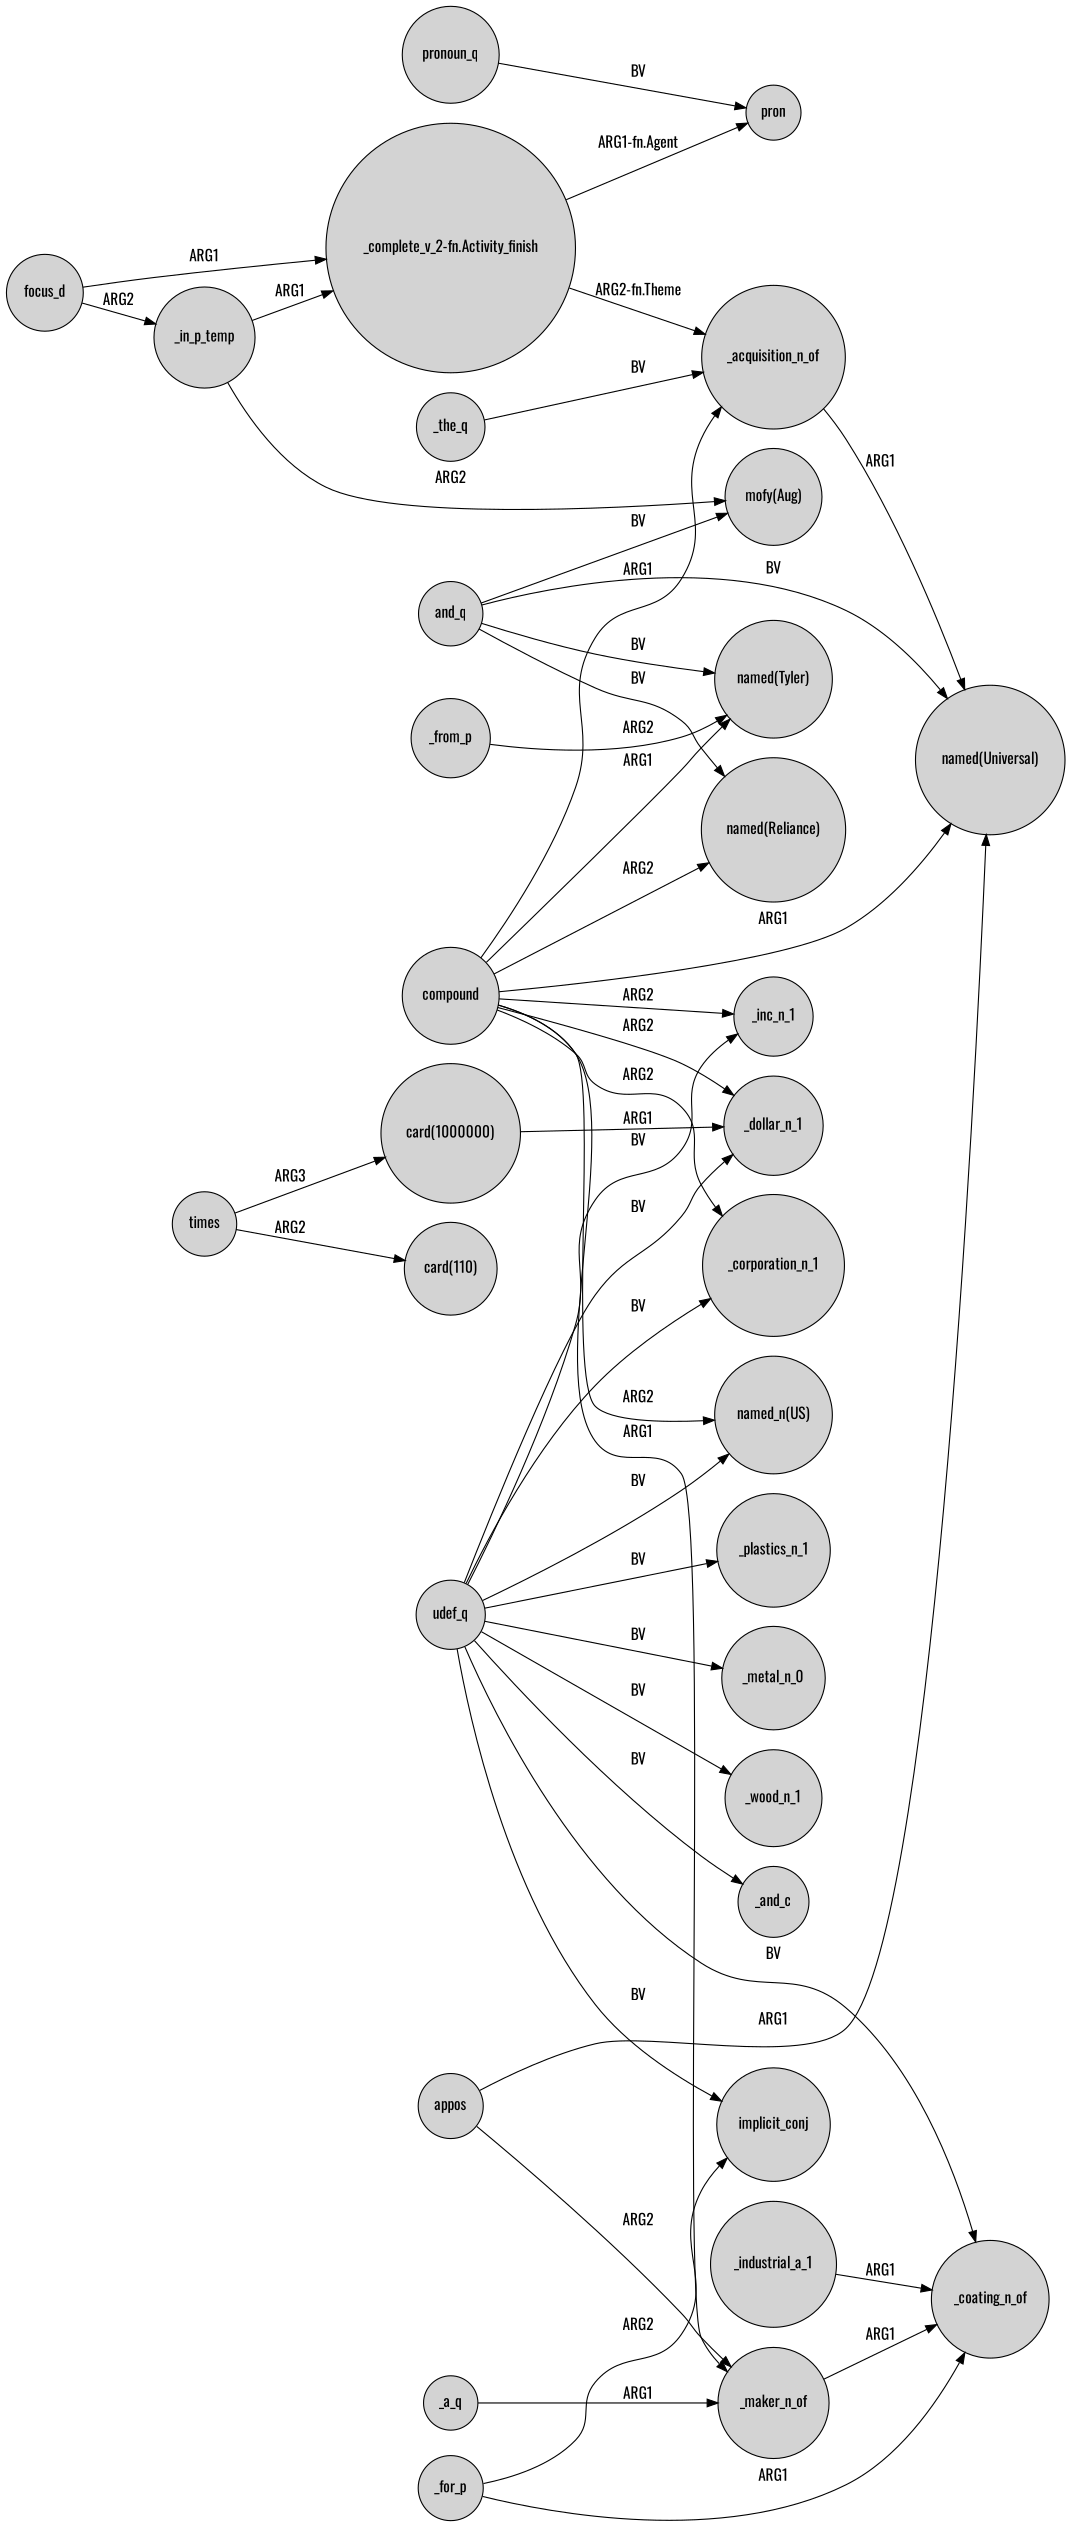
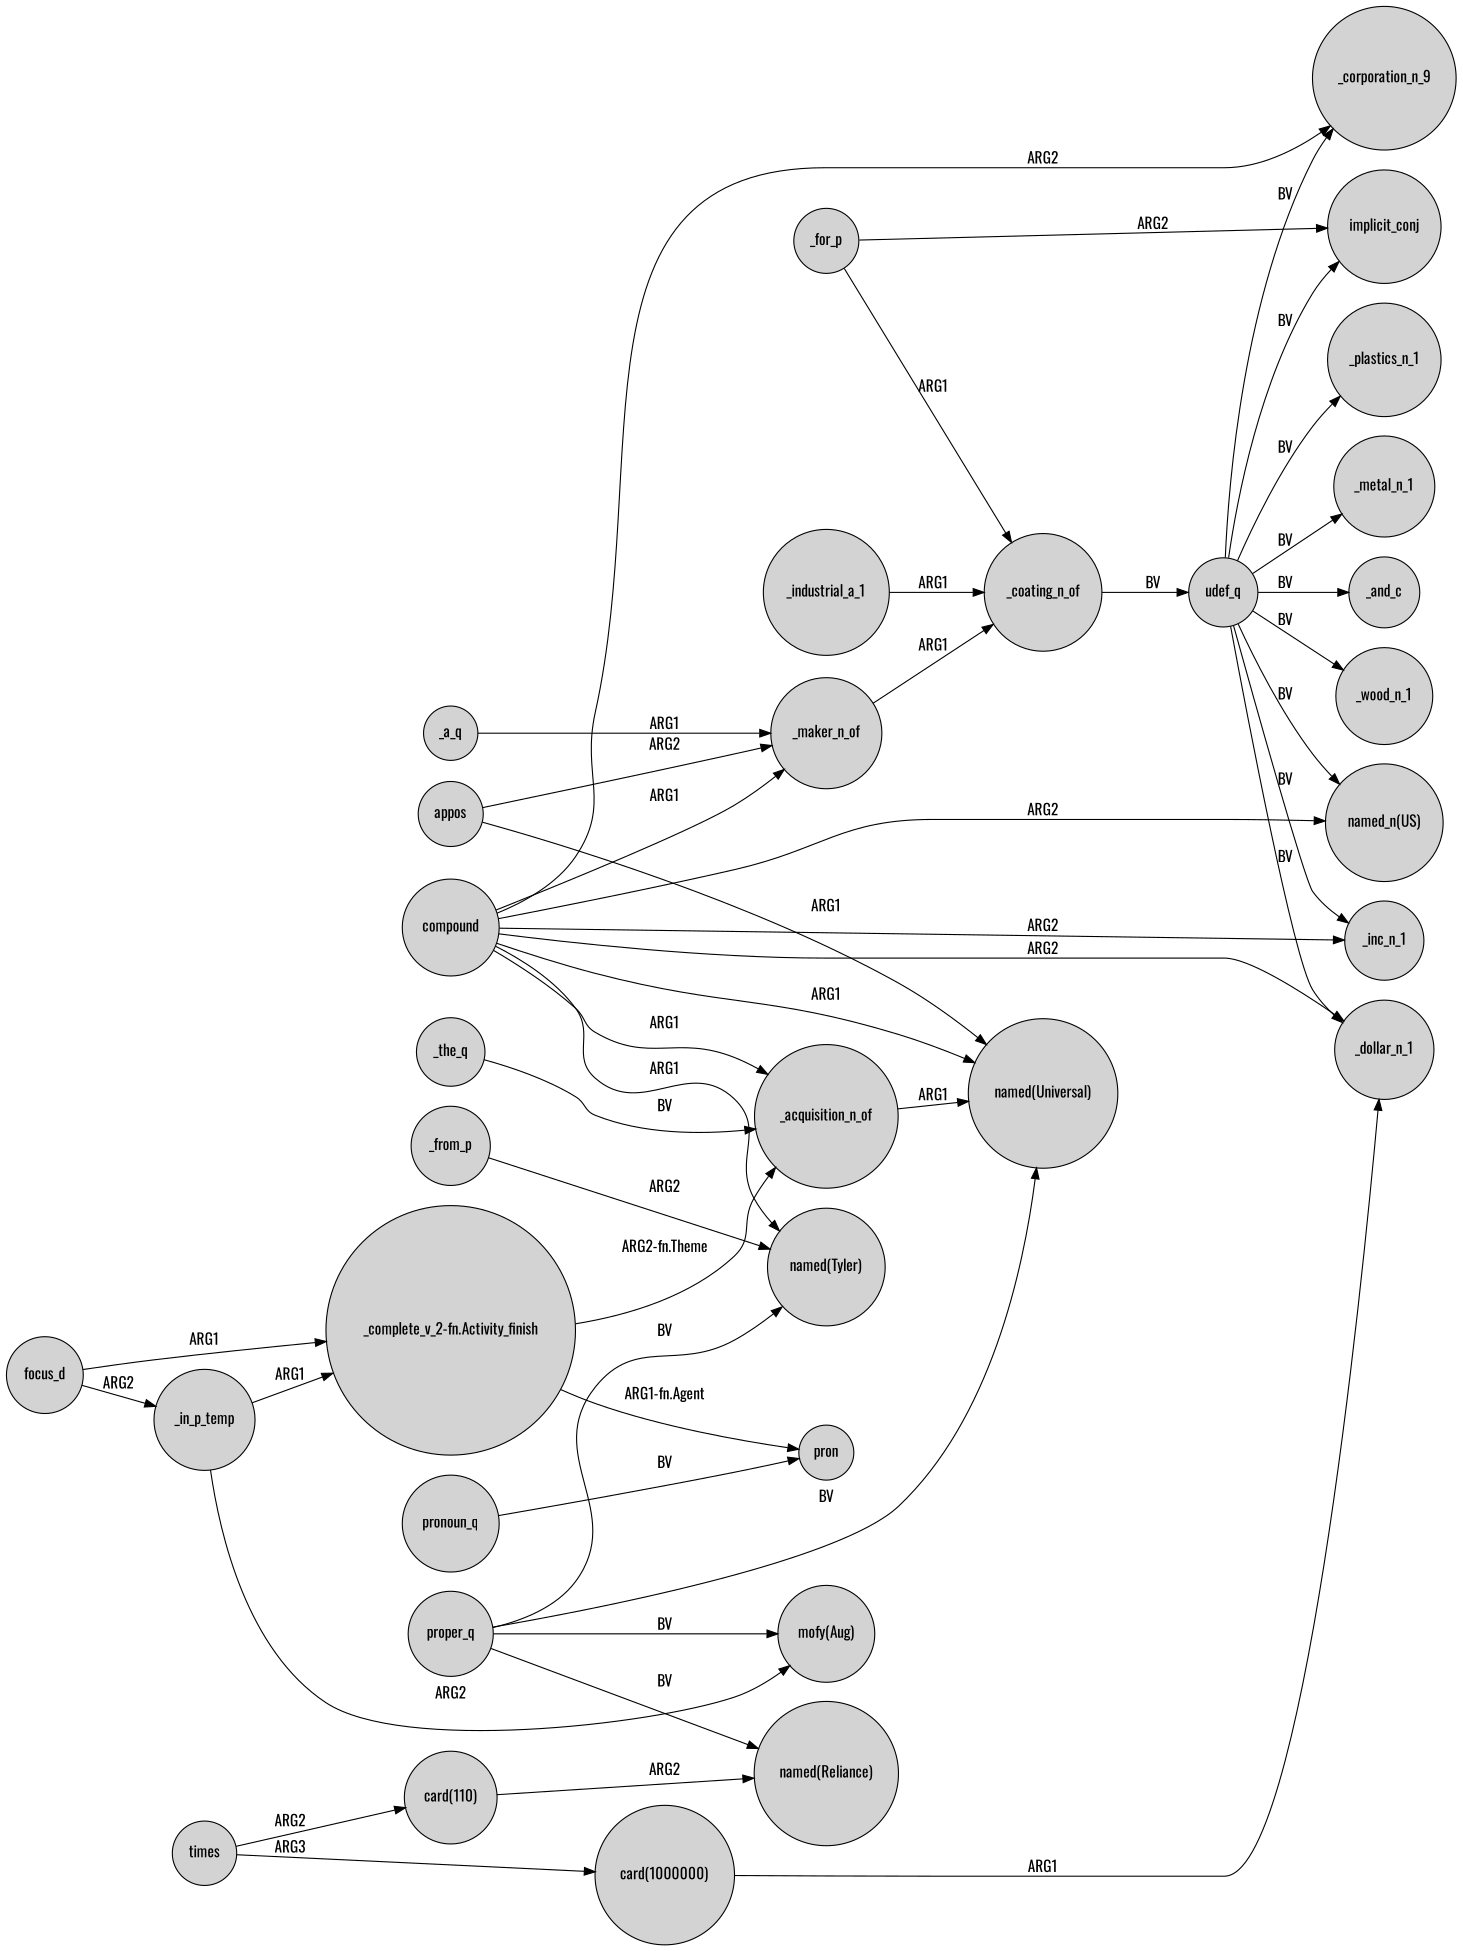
(451, 614) -> (451, 1634)
(596, 921) -> (620, 1787)
(774, 1265) -> (1384, 78)
(774, 1678) -> (1384, 486)
(708, 1966) -> (1139, 592)
